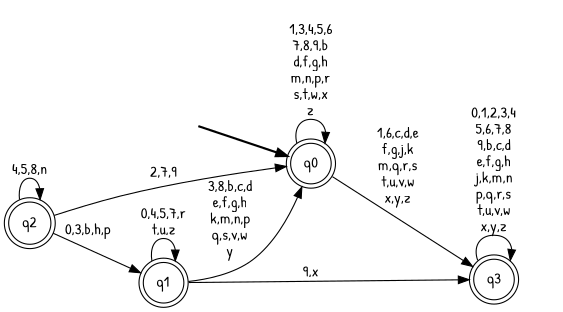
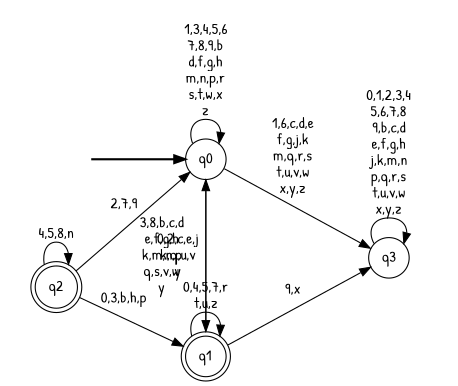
(311, 164) -> (206, 159)
none -> (206, 250)
(494, 280) -> (389, 258)
